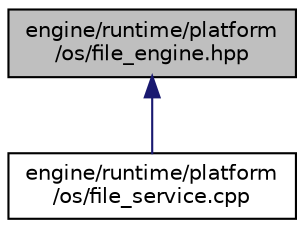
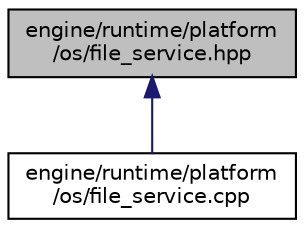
(152, 43) -> (152, 43)
